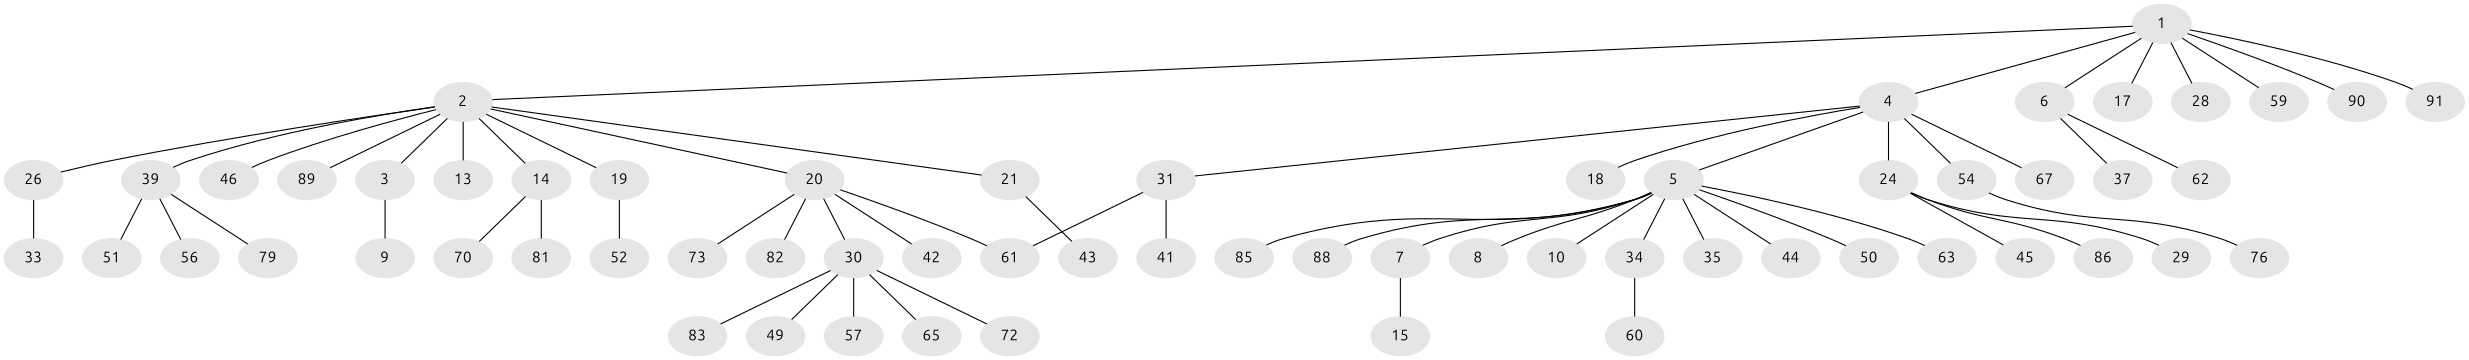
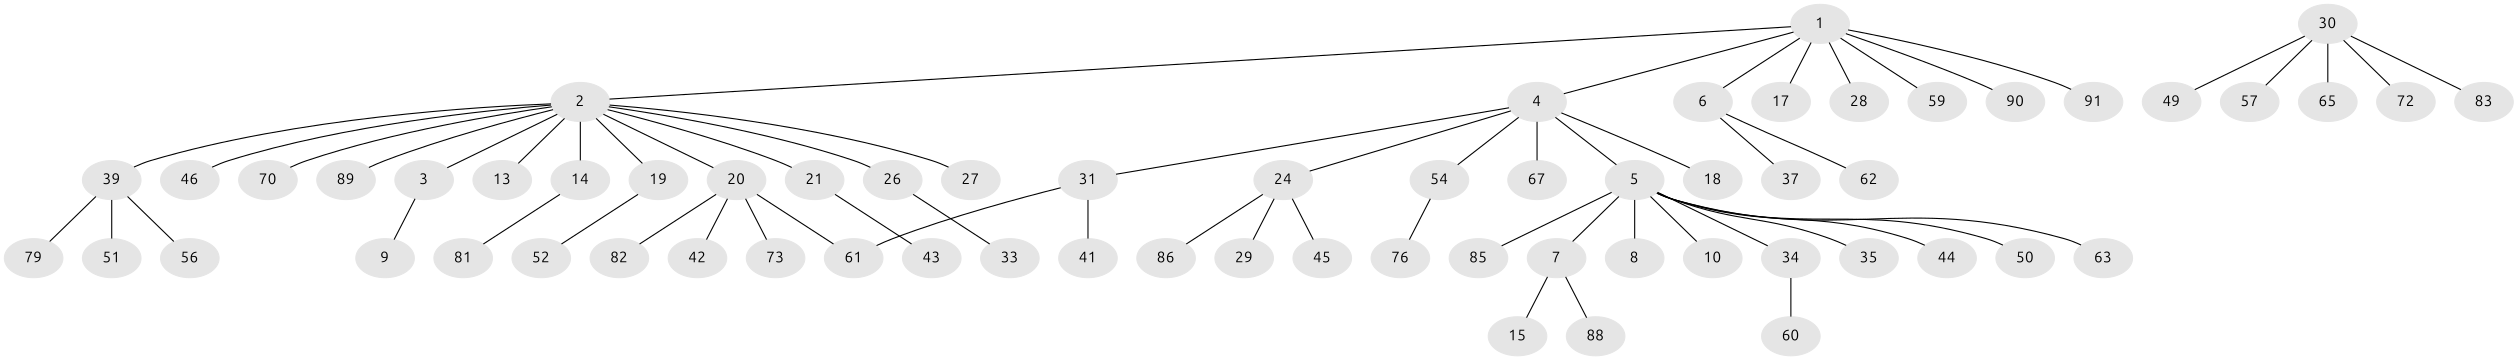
none -> (971, 180)
(502, 219) -> (419, 130)
(834, 219) -> none
(1420, 225) -> (1576, 297)
